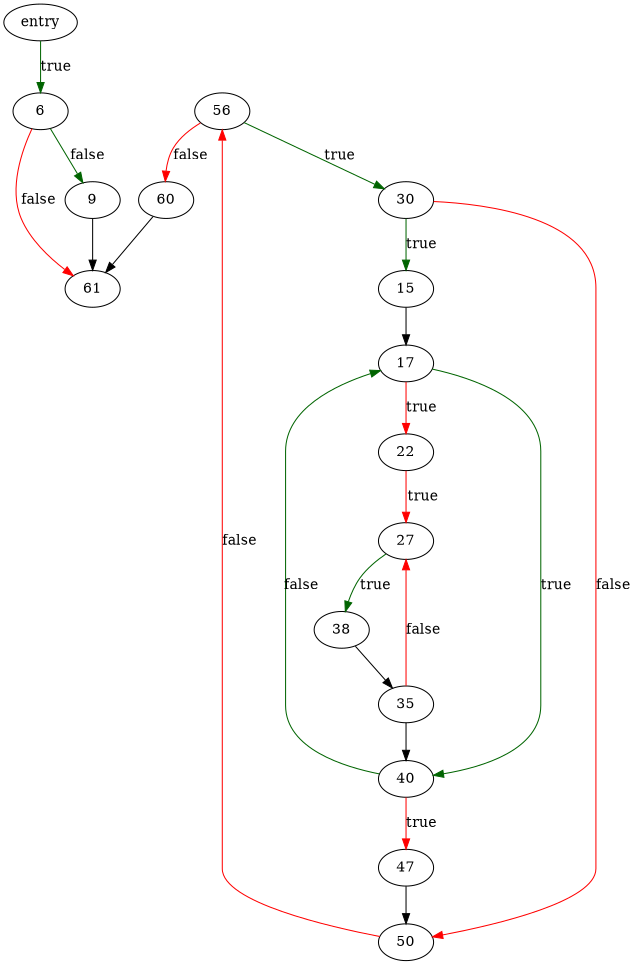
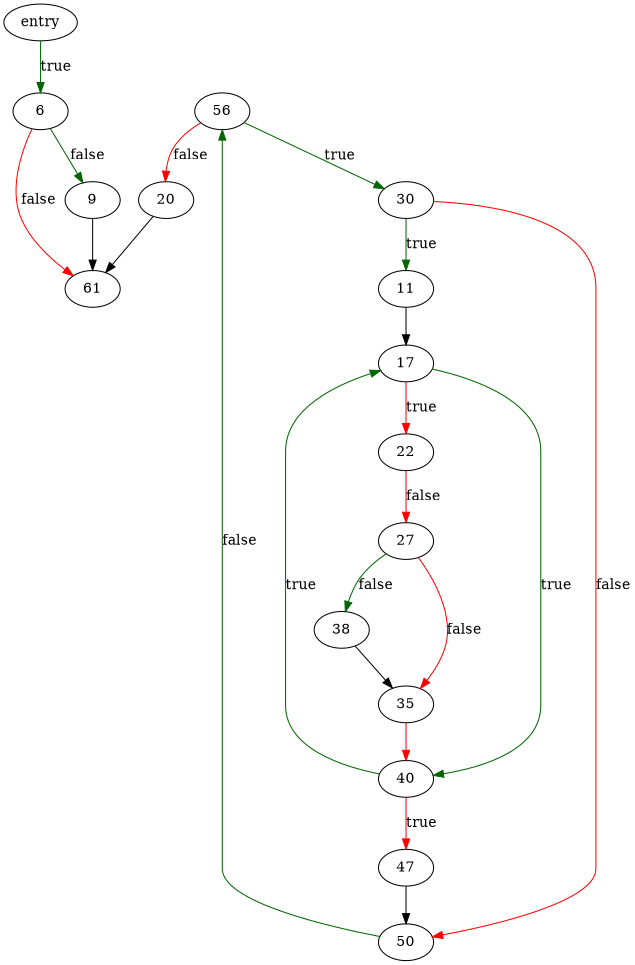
(166, 200) -> (166, 200)
(406, 289) -> (406, 289)
(423, 497) -> (423, 497)
(301, 585) -> (301, 585)
(376, 585) -> (376, 585)
(222, 593) -> (222, 593)
(406, 628) -> (446, 618)
(406, 737) -> (406, 737)
